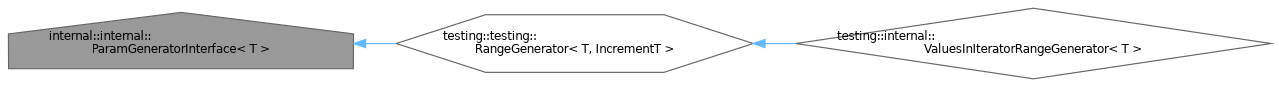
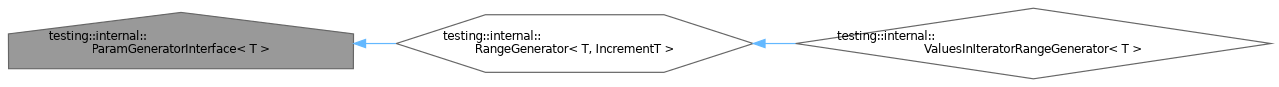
(181, 44) -> (181, 44)
(575, 44) -> (575, 44)
